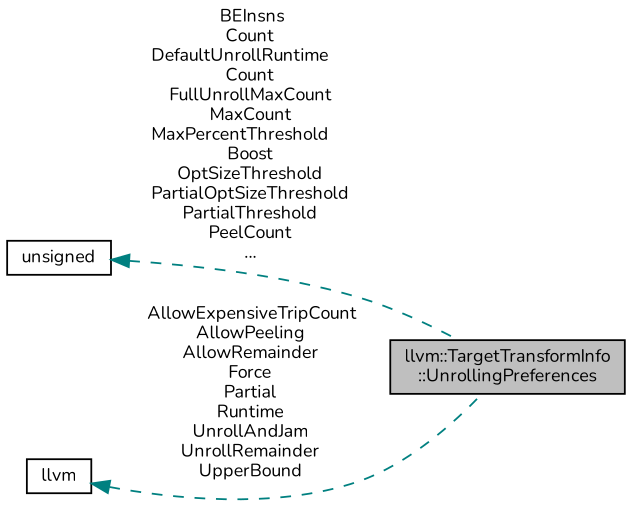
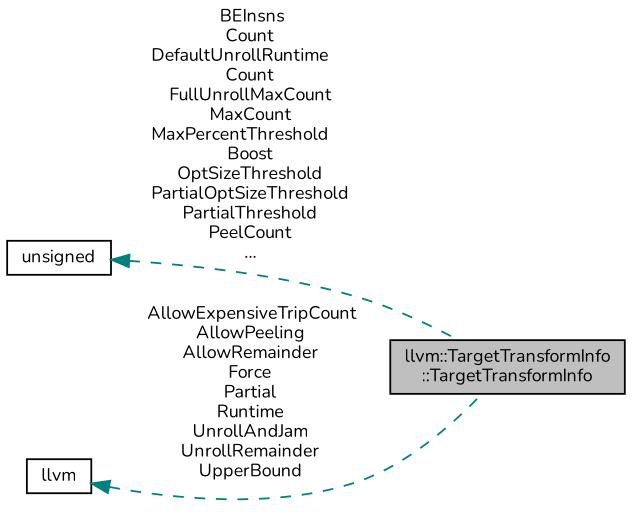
(508, 367) -> (508, 367)
